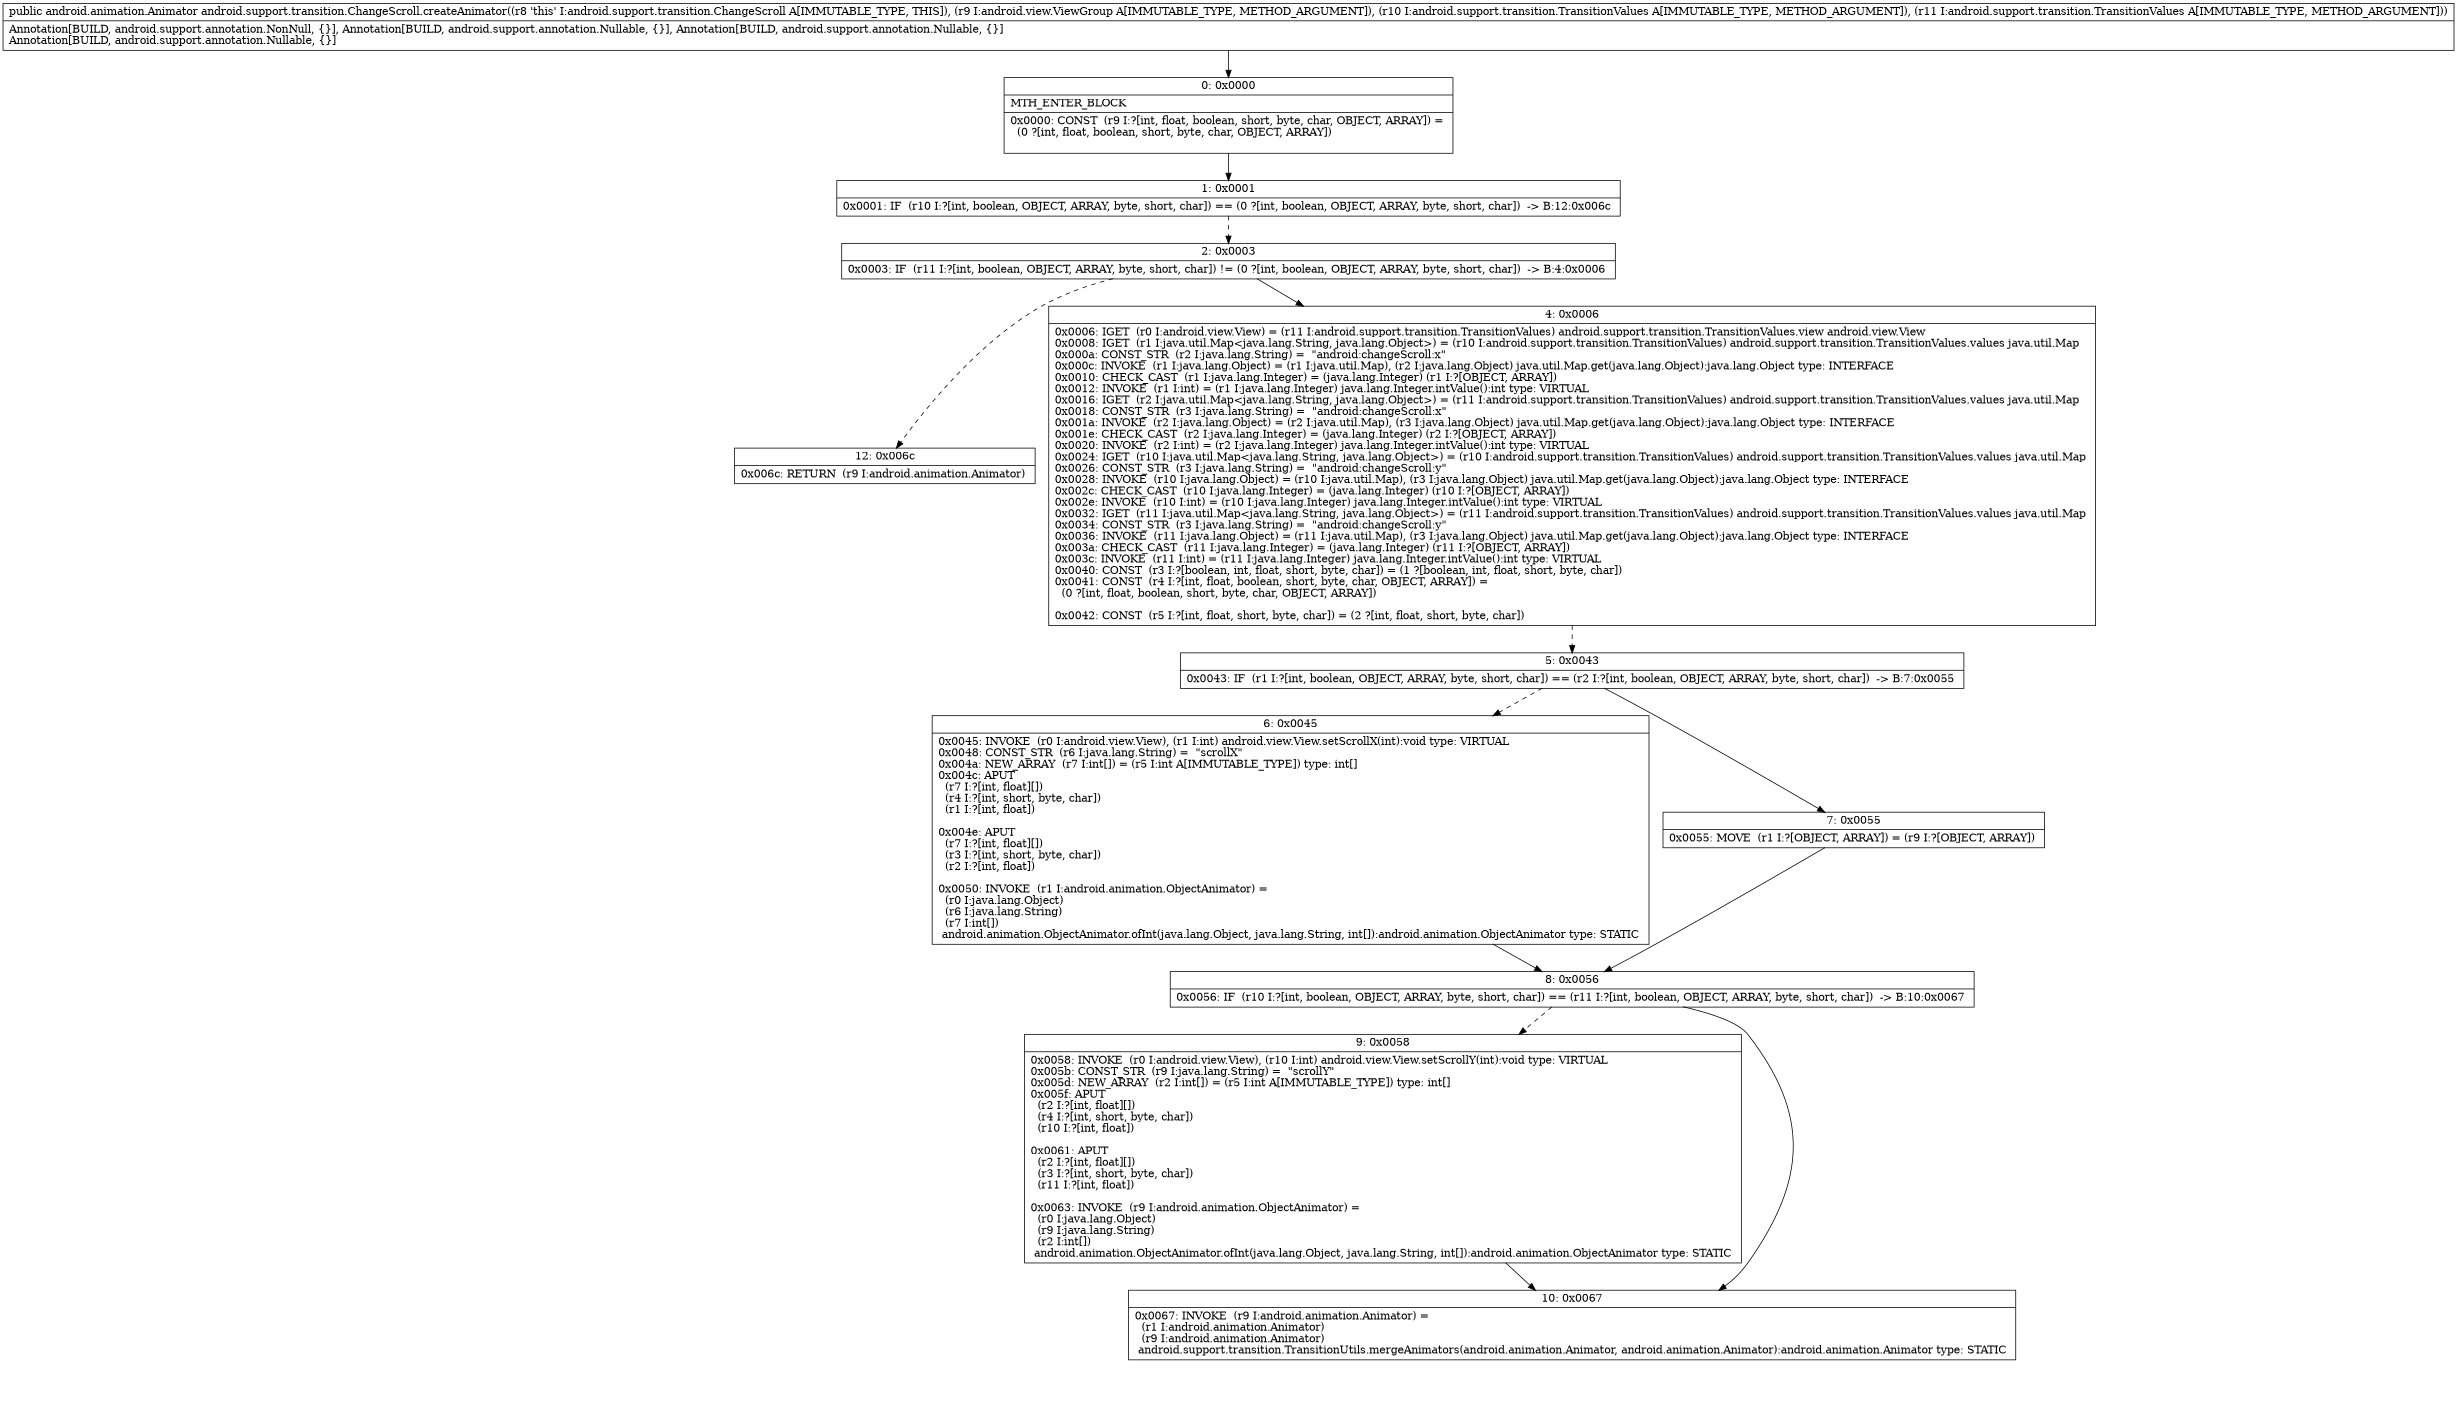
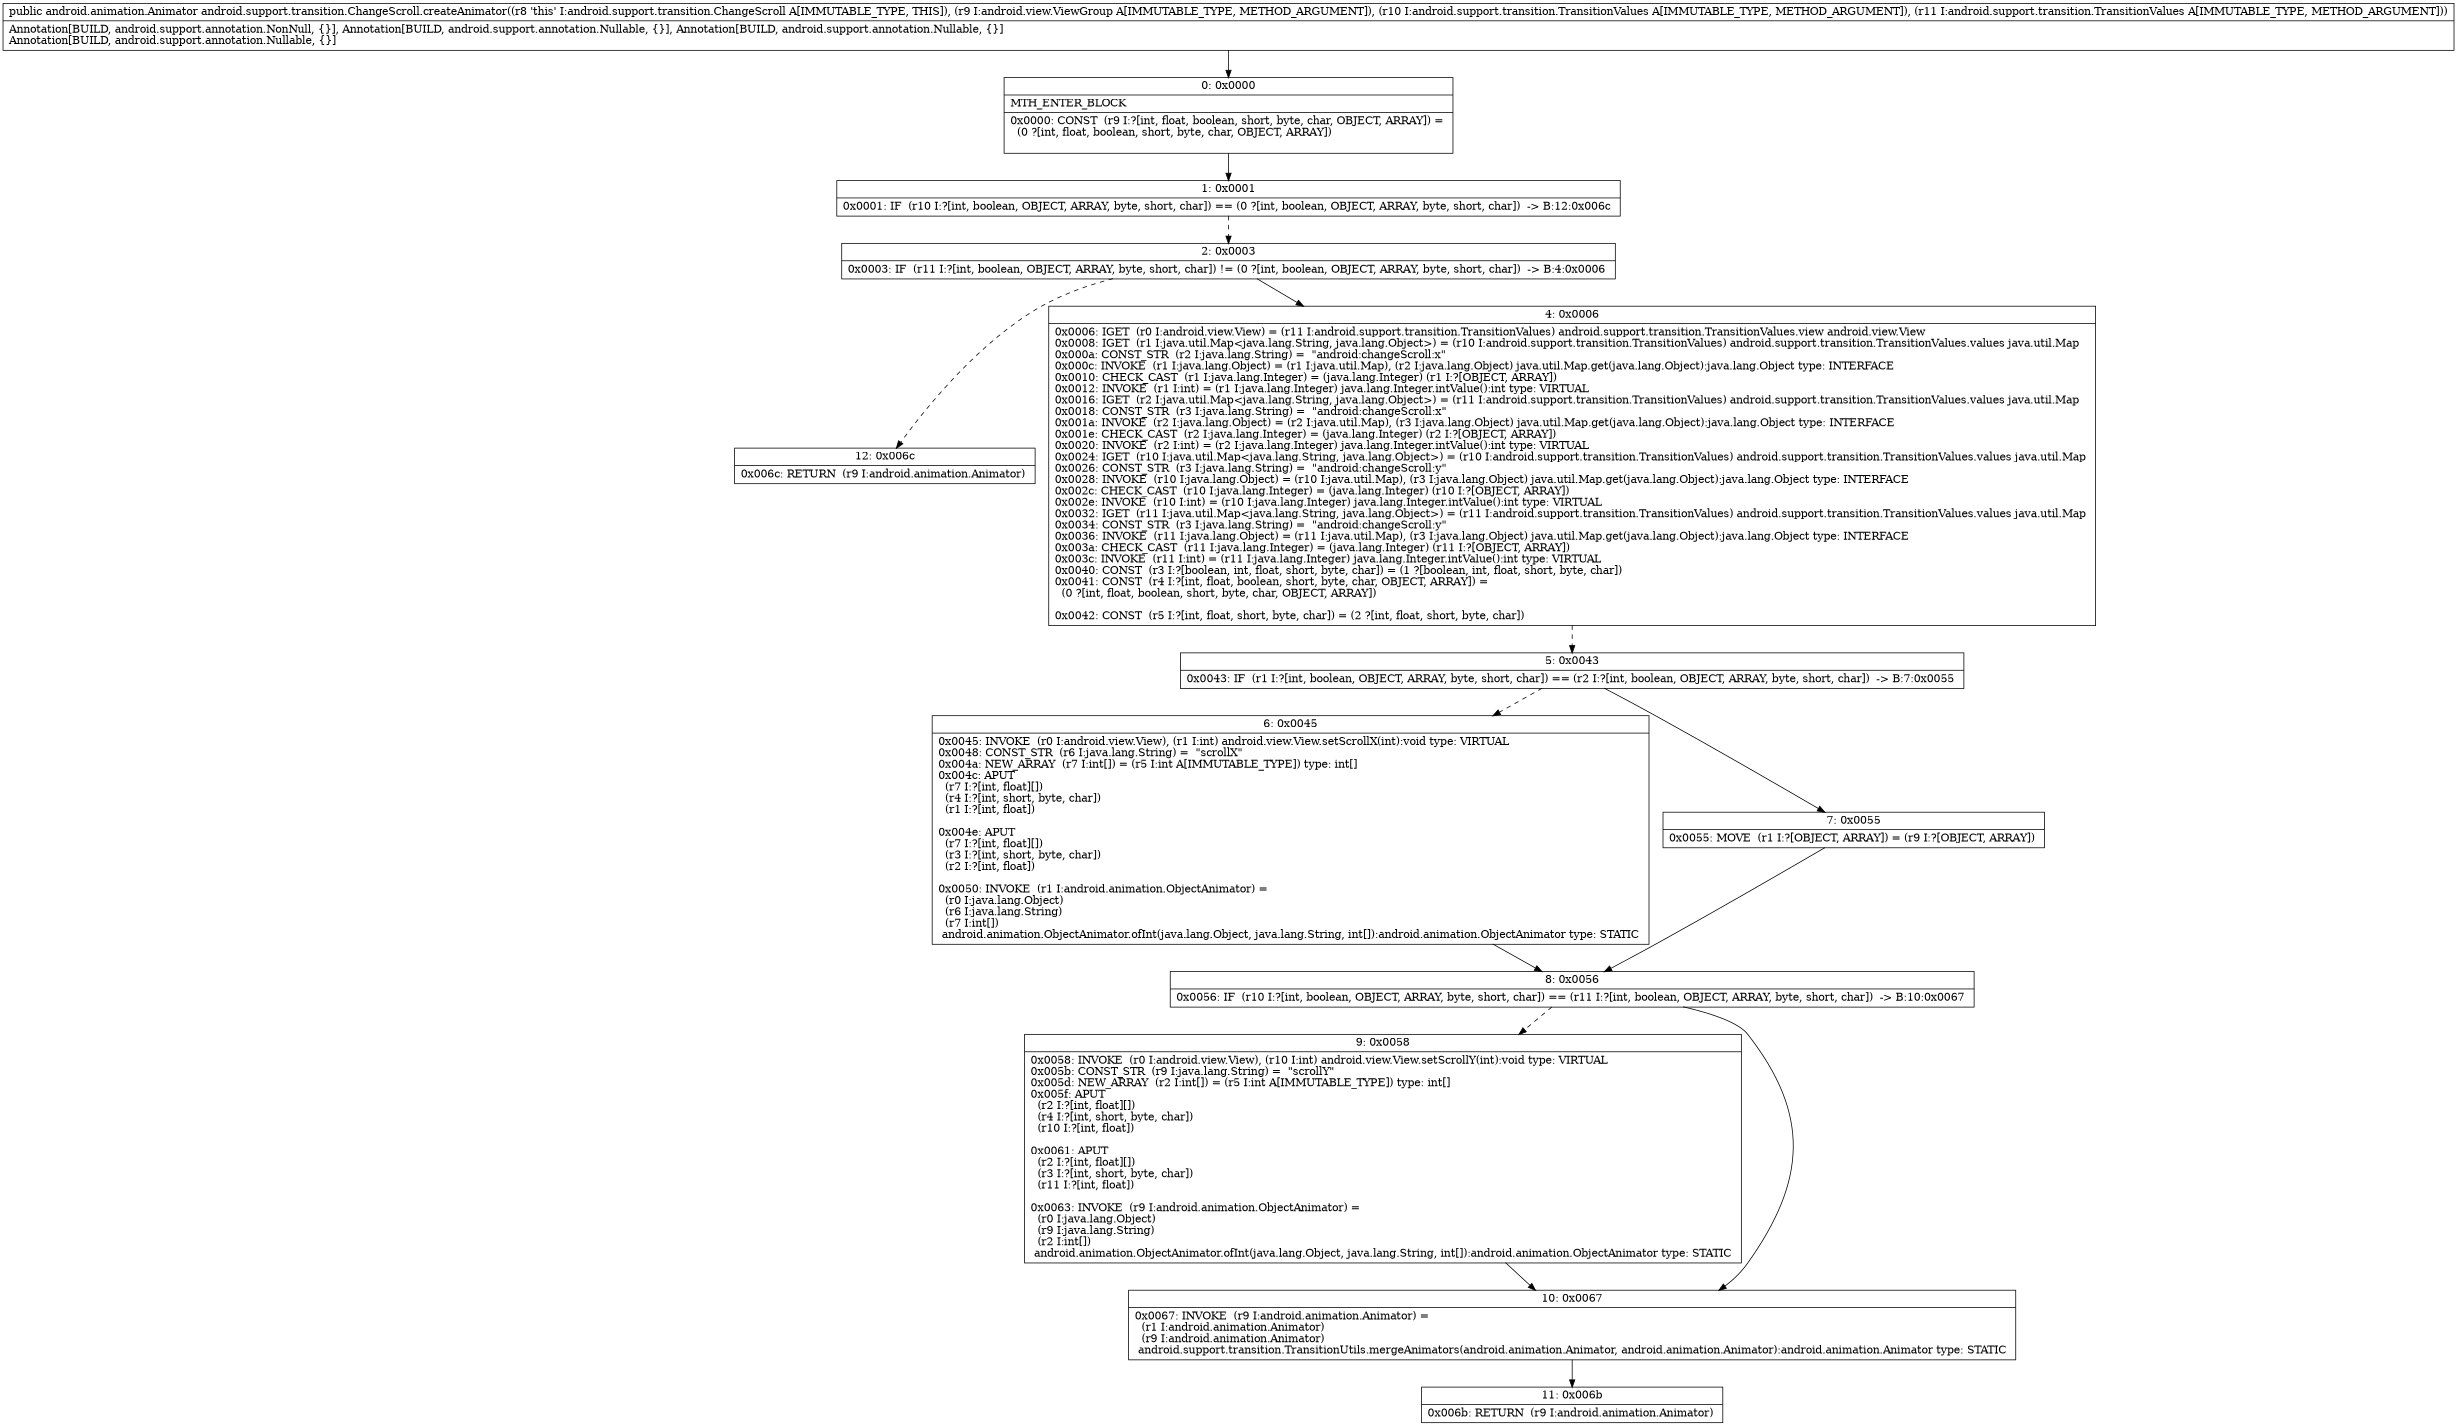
none -> (1572, 1405)
